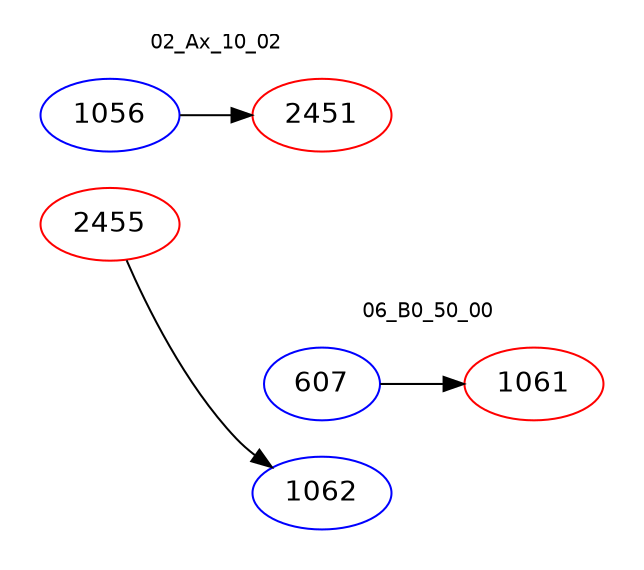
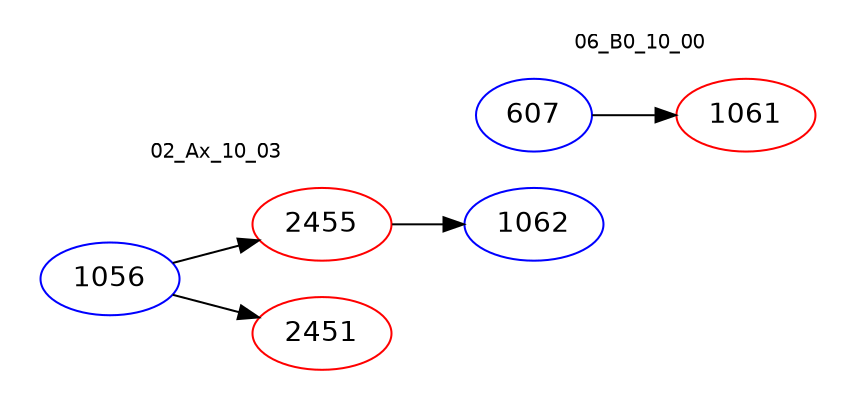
(216, 43) -> (216, 153)
none -> (206, 254)
(428, 312) -> (640, 43)
